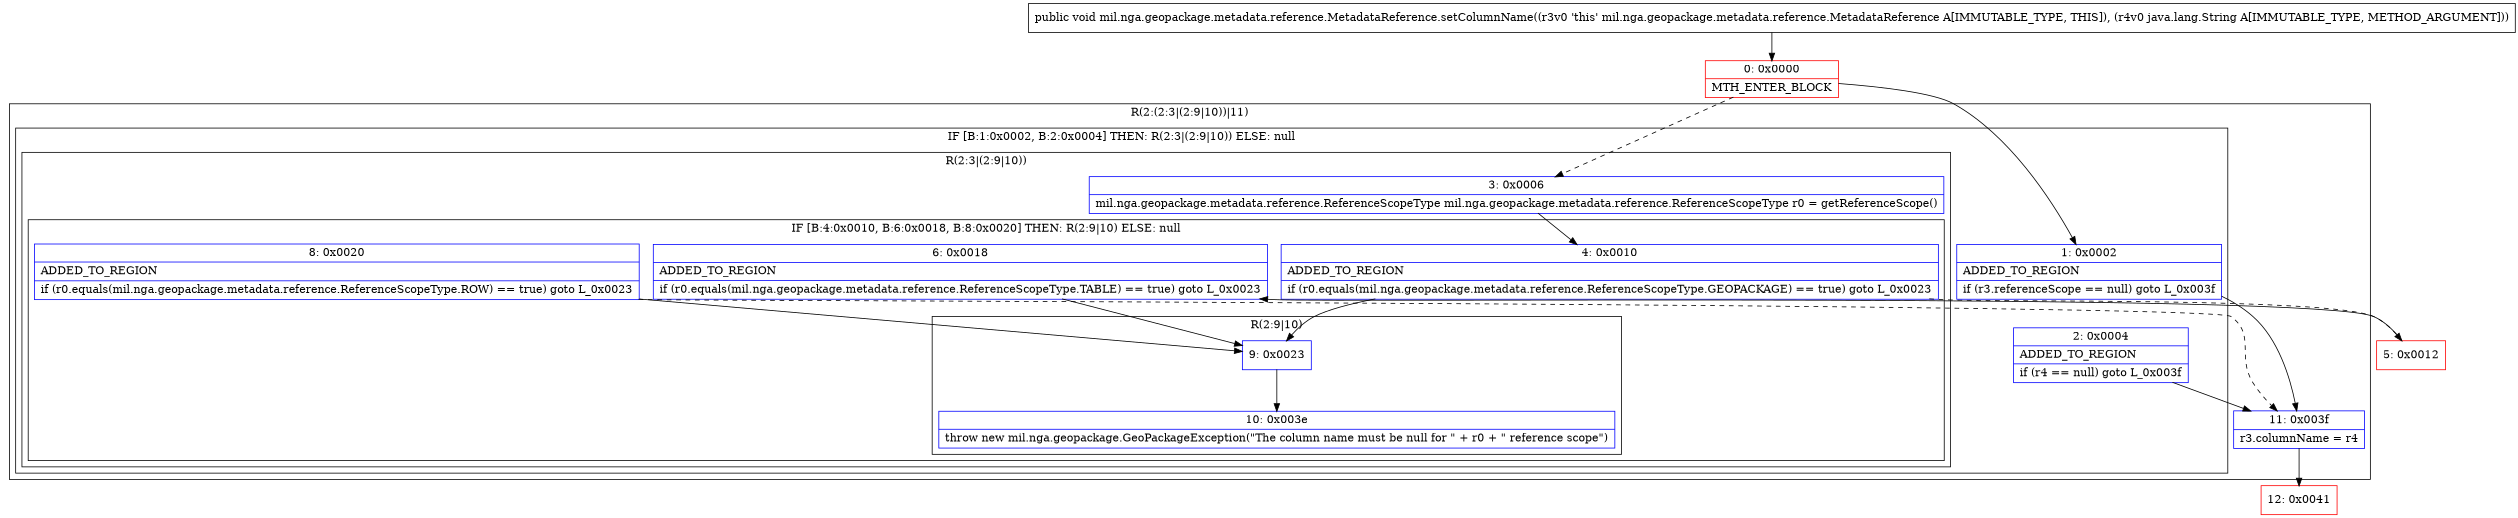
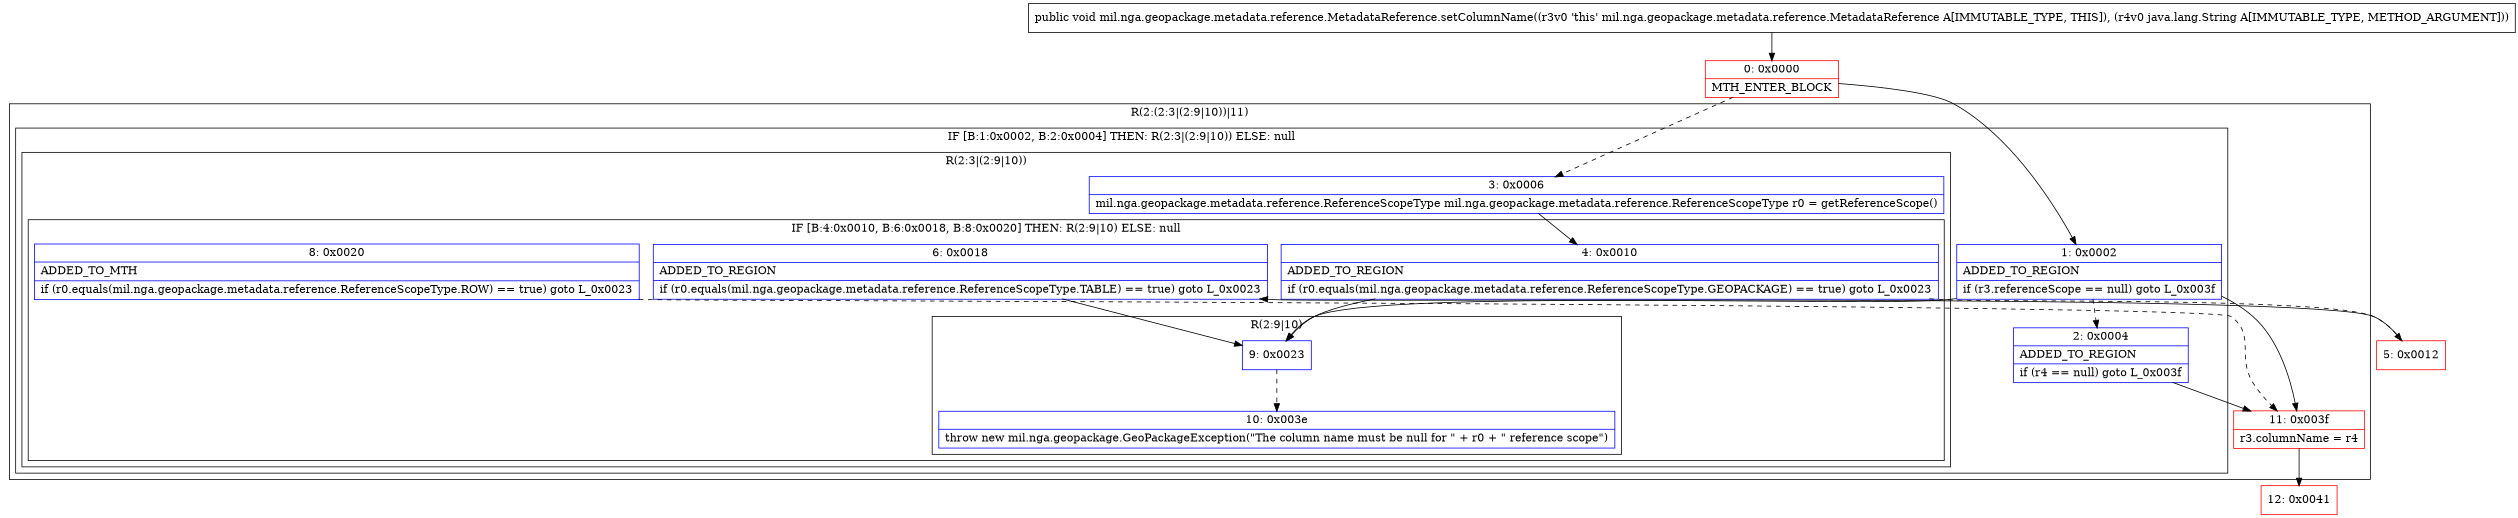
(99, 271) -> (89, 271)
none -> (2094, 310)
(937, 325) -> (1620, 300)
(1277, 386) -> (1277, 386)
(2299, 430) -> (2299, 430)
